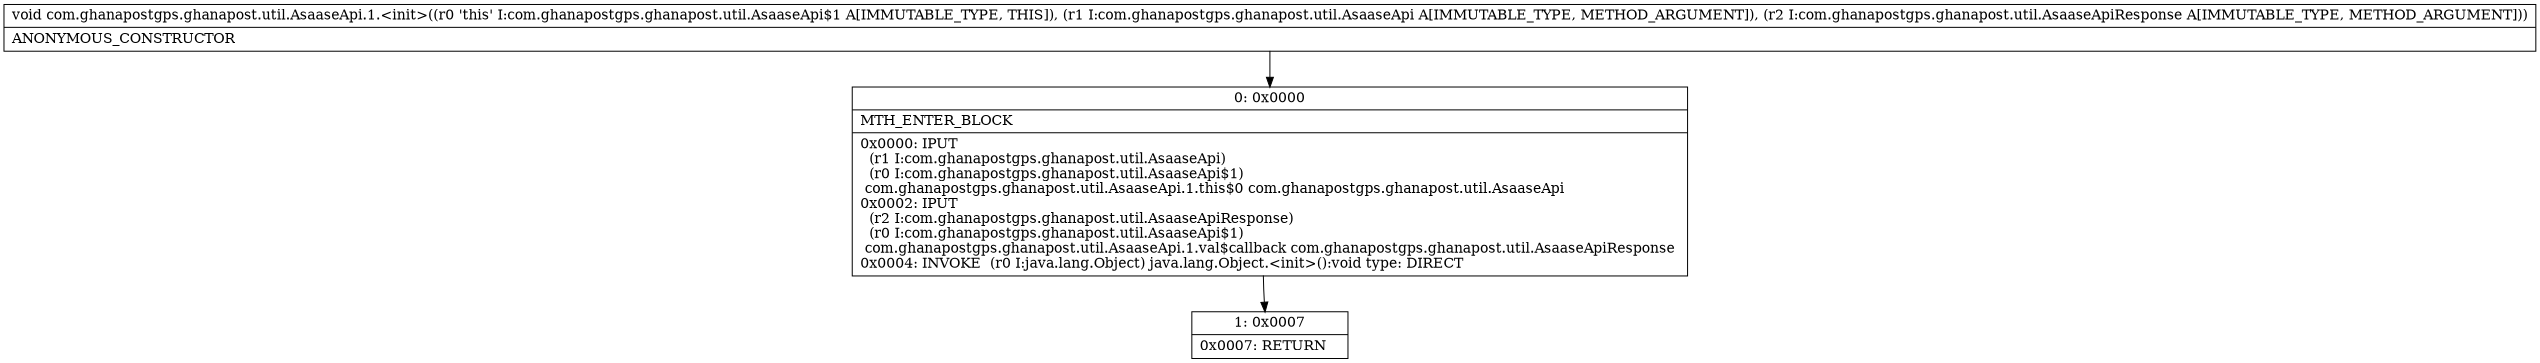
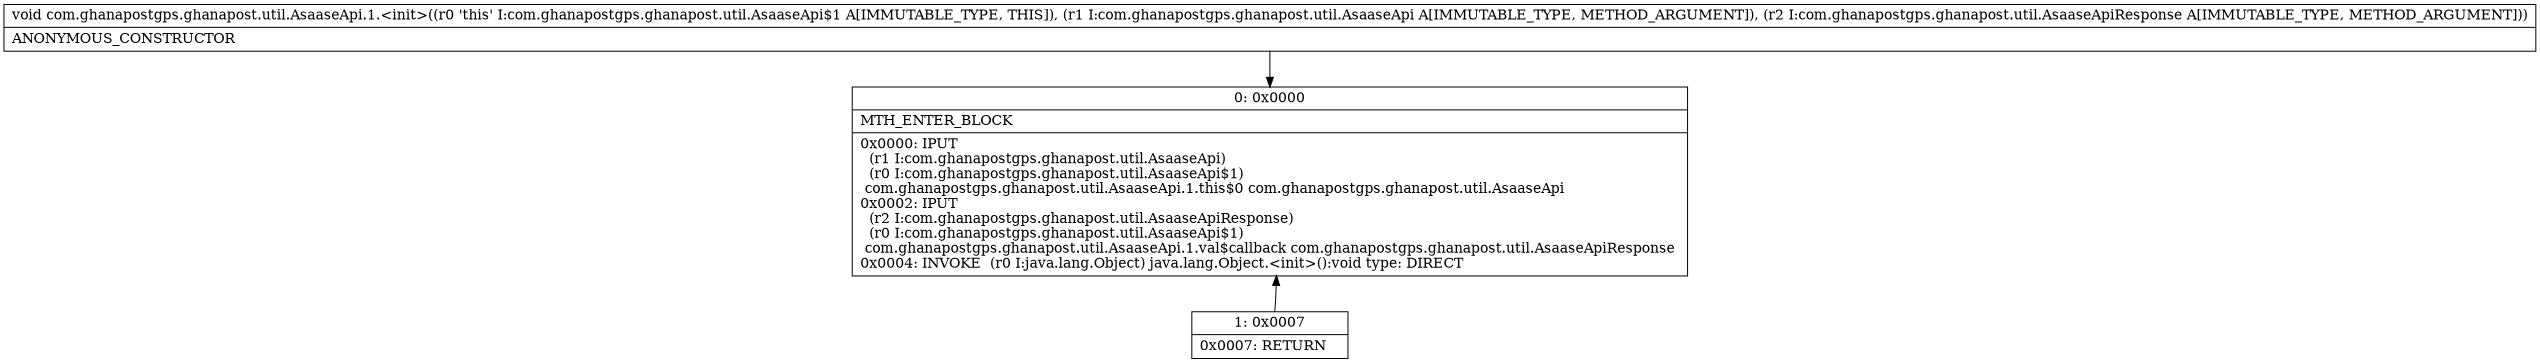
(1264, 289) -> (1276, 299)
